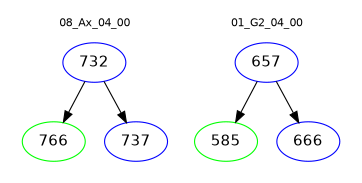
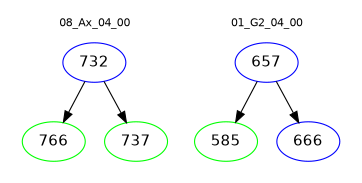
(136, 142) -> (136, 142)
